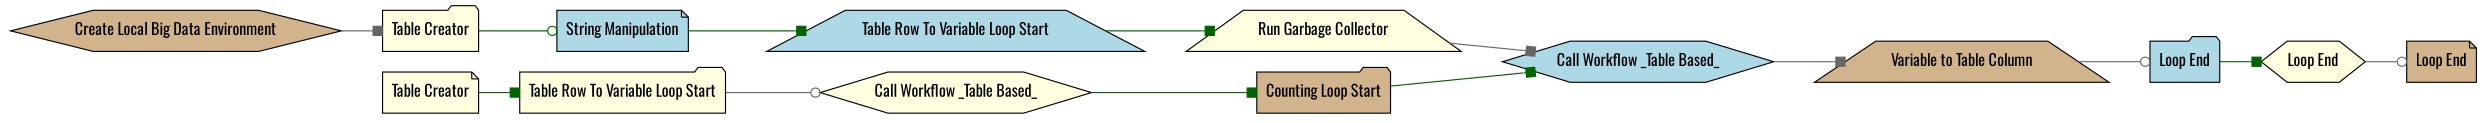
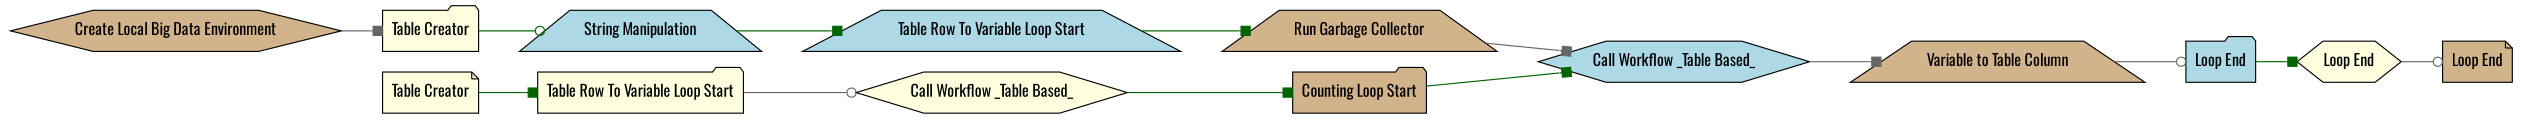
(623, 31) -> (641, 31)
(1324, 31) -> (1360, 31)
